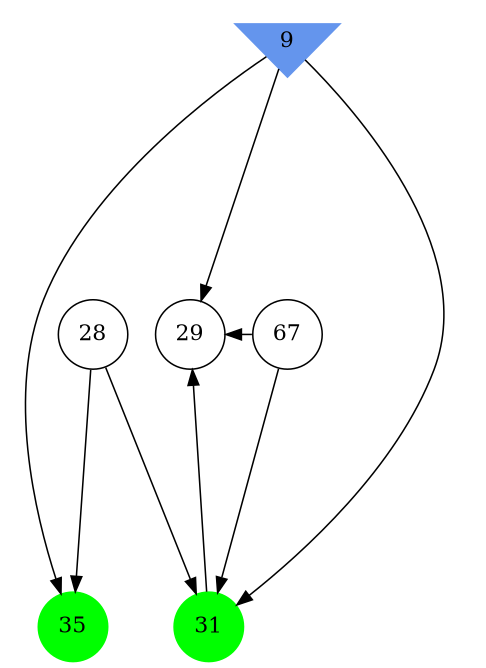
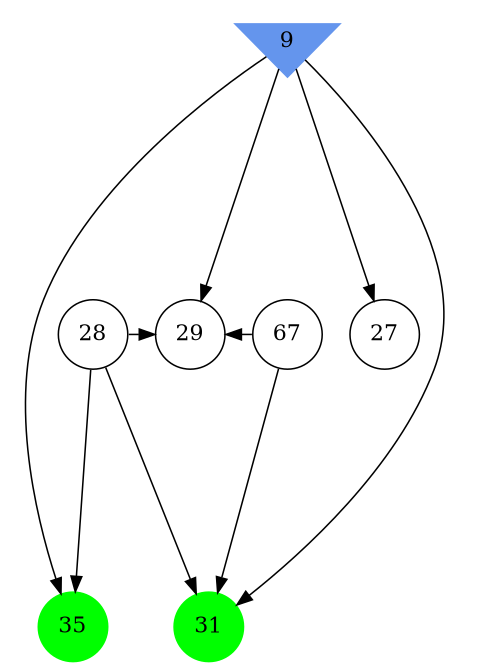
none -> (385, 334)
(200, 489) -> (134, 334)
